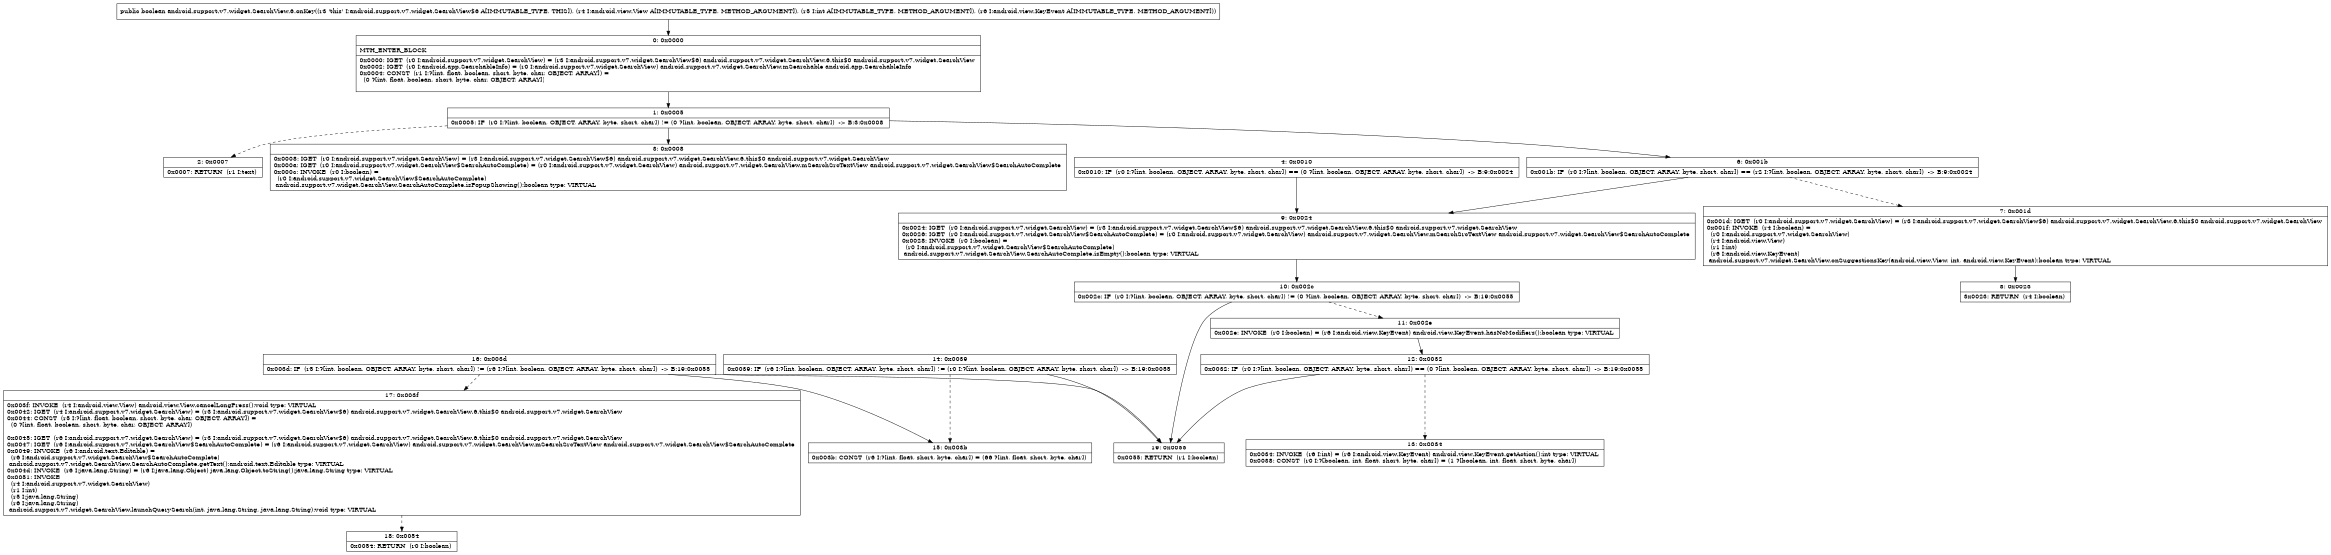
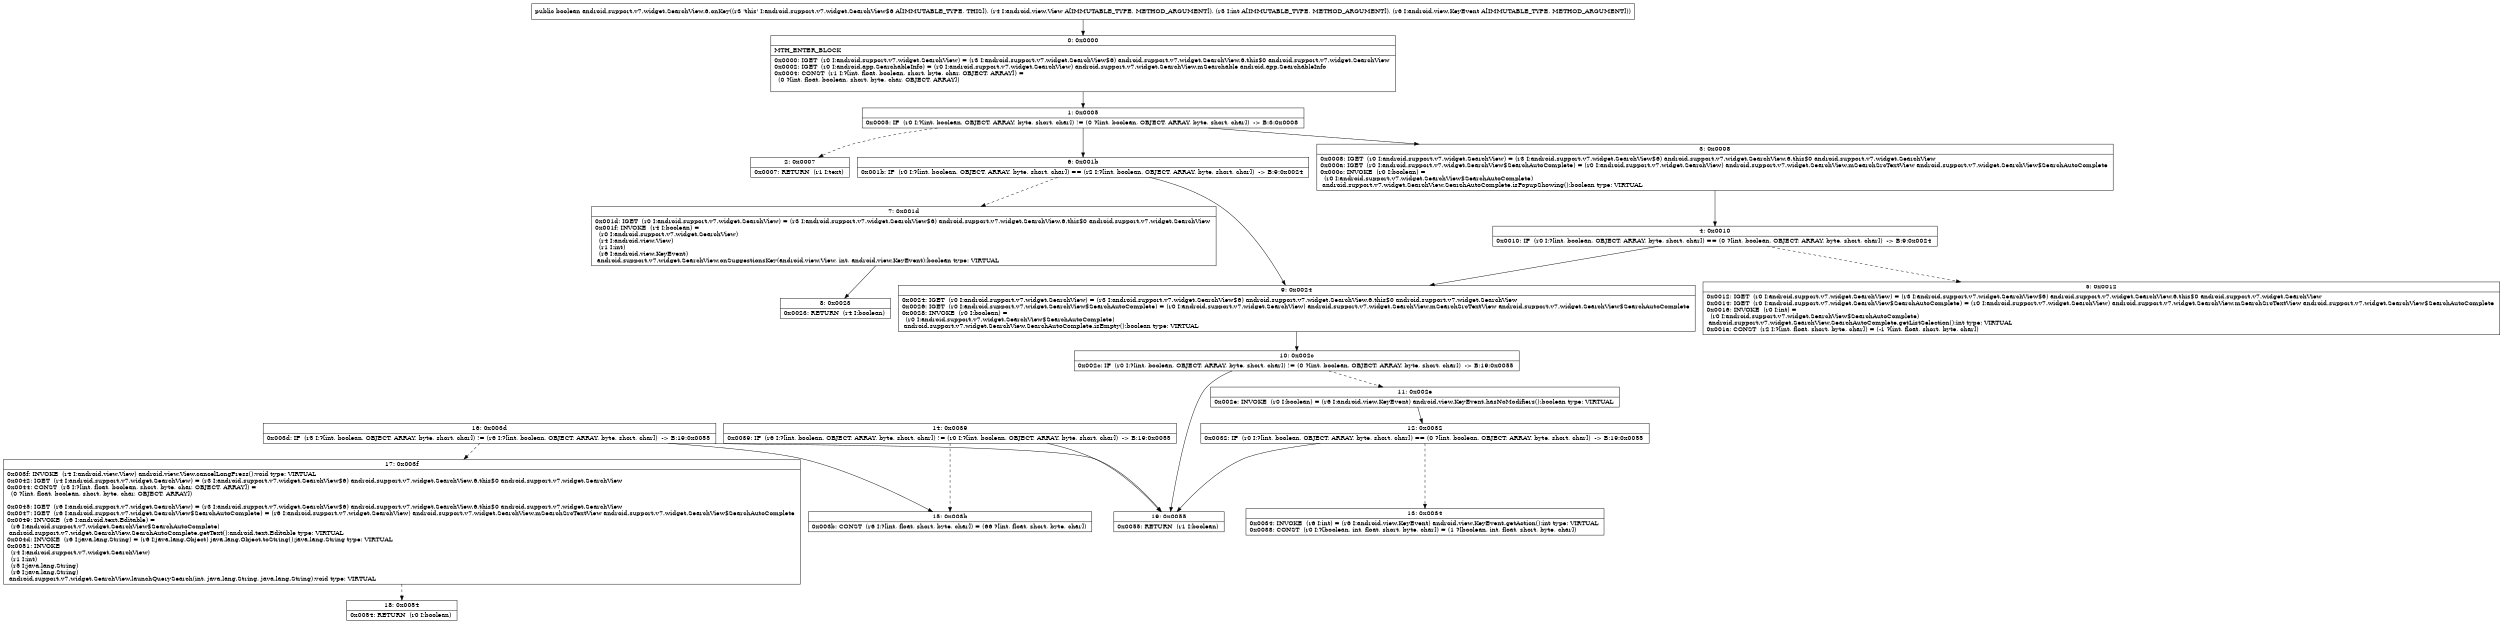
none -> (1715, 206)
(2015, 297) -> (835, 313)
none -> (2101, 308)
